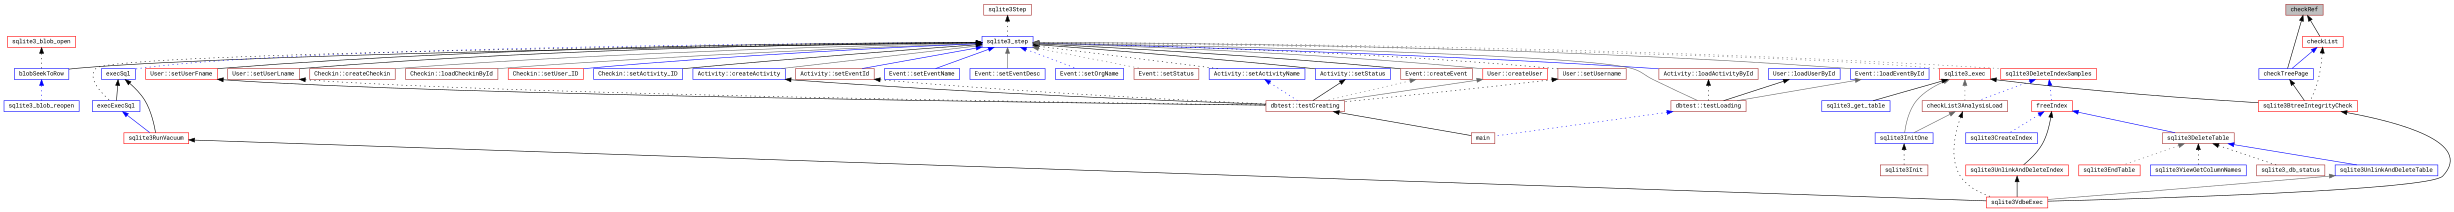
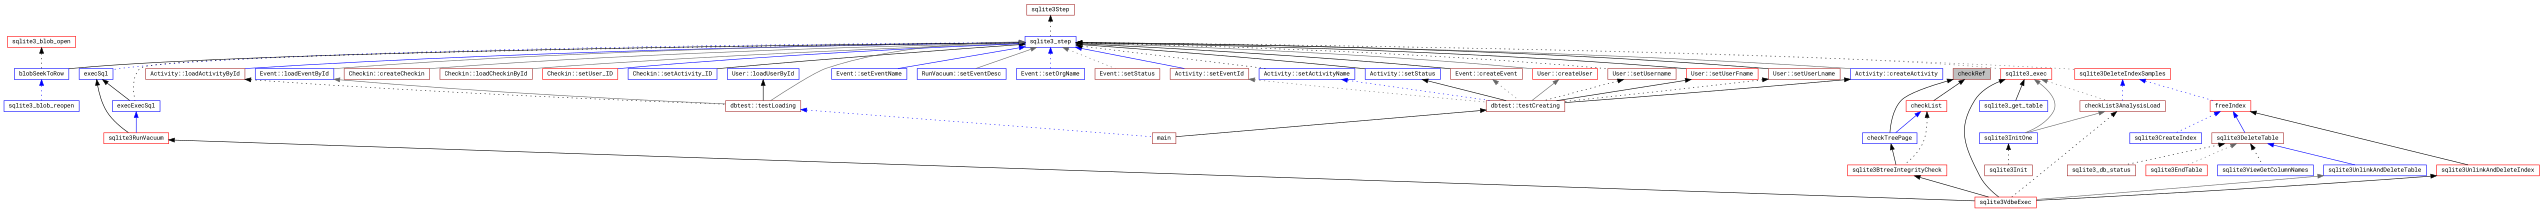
(1008, 74) -> (962, 74)
(1015, 90) -> (1370, 91)
(2127, 93) -> (1965, 137)
